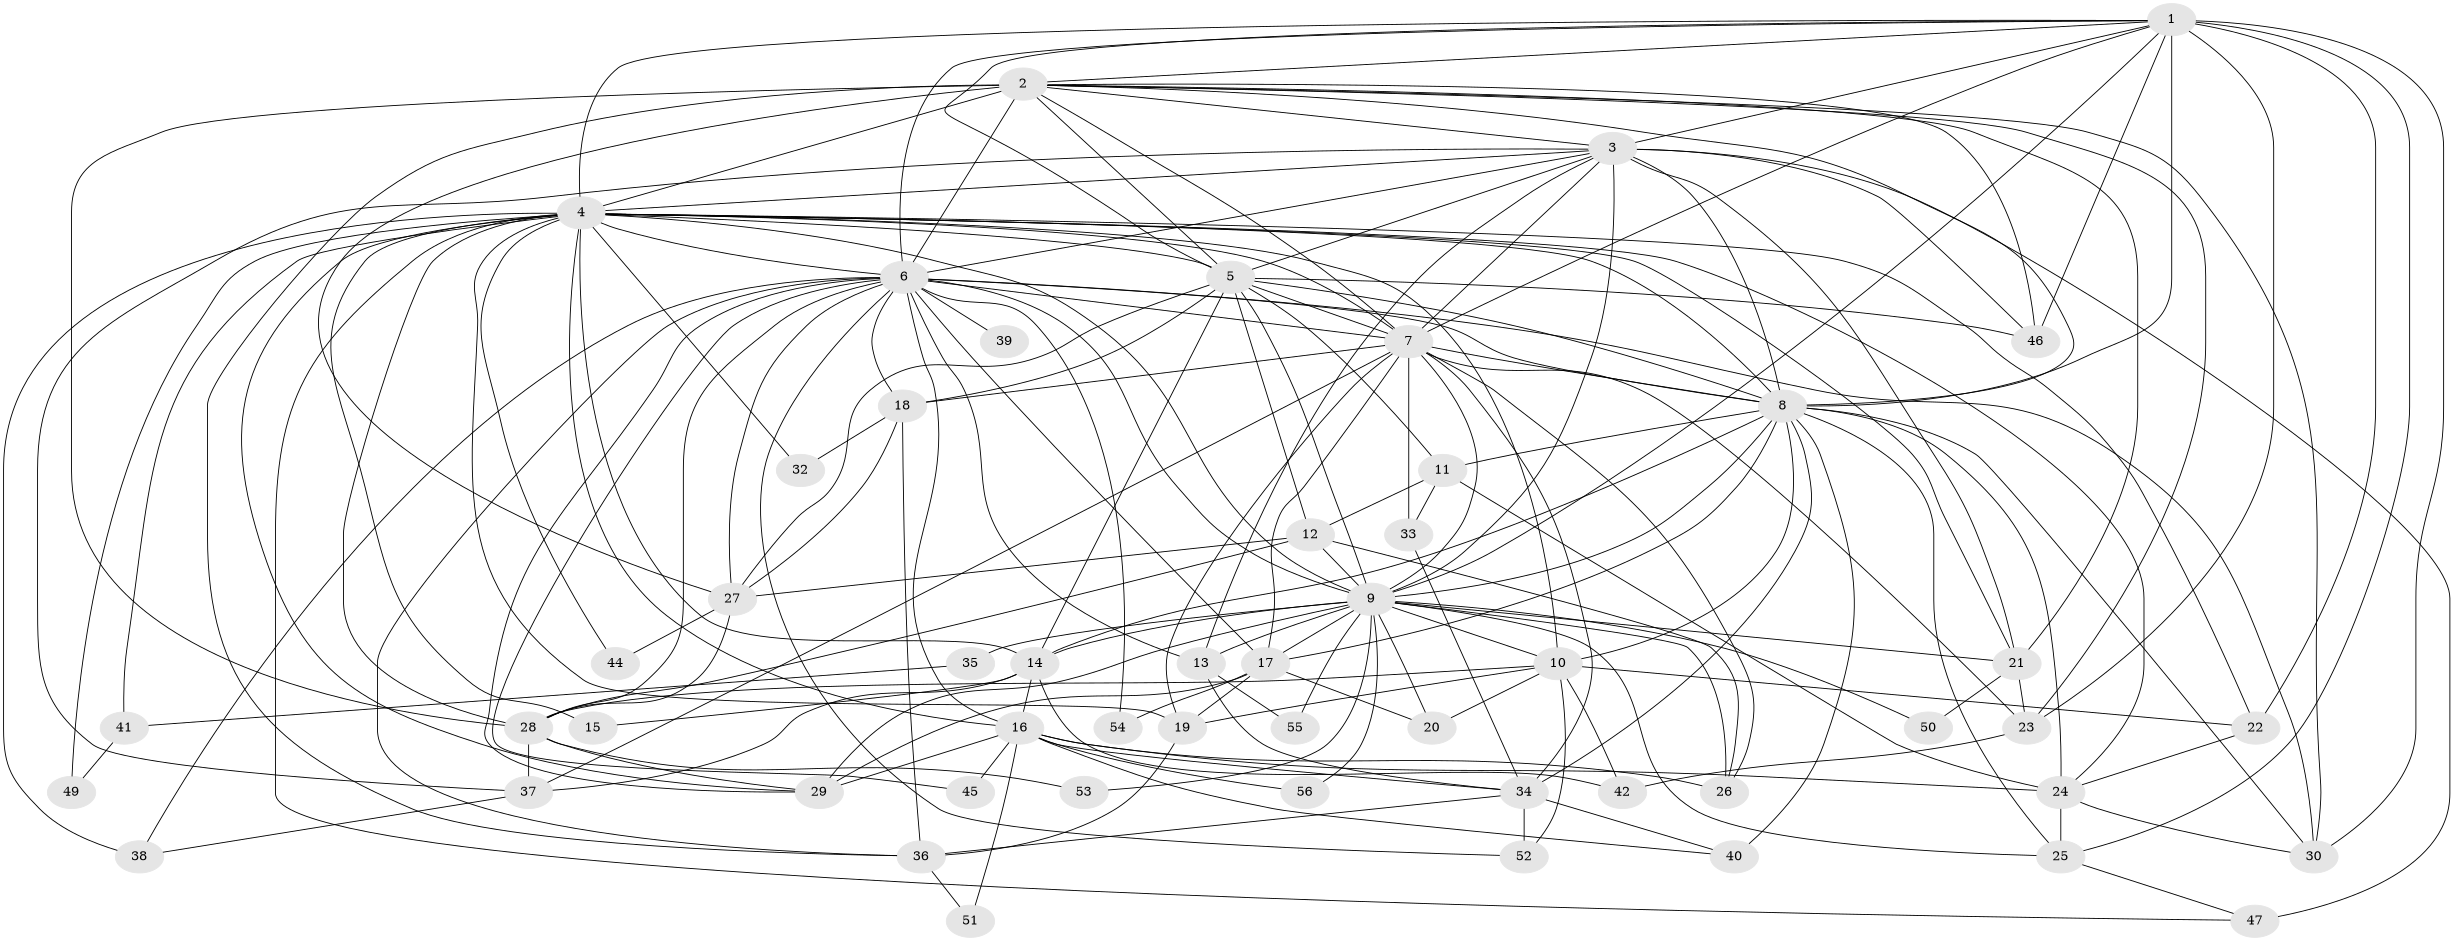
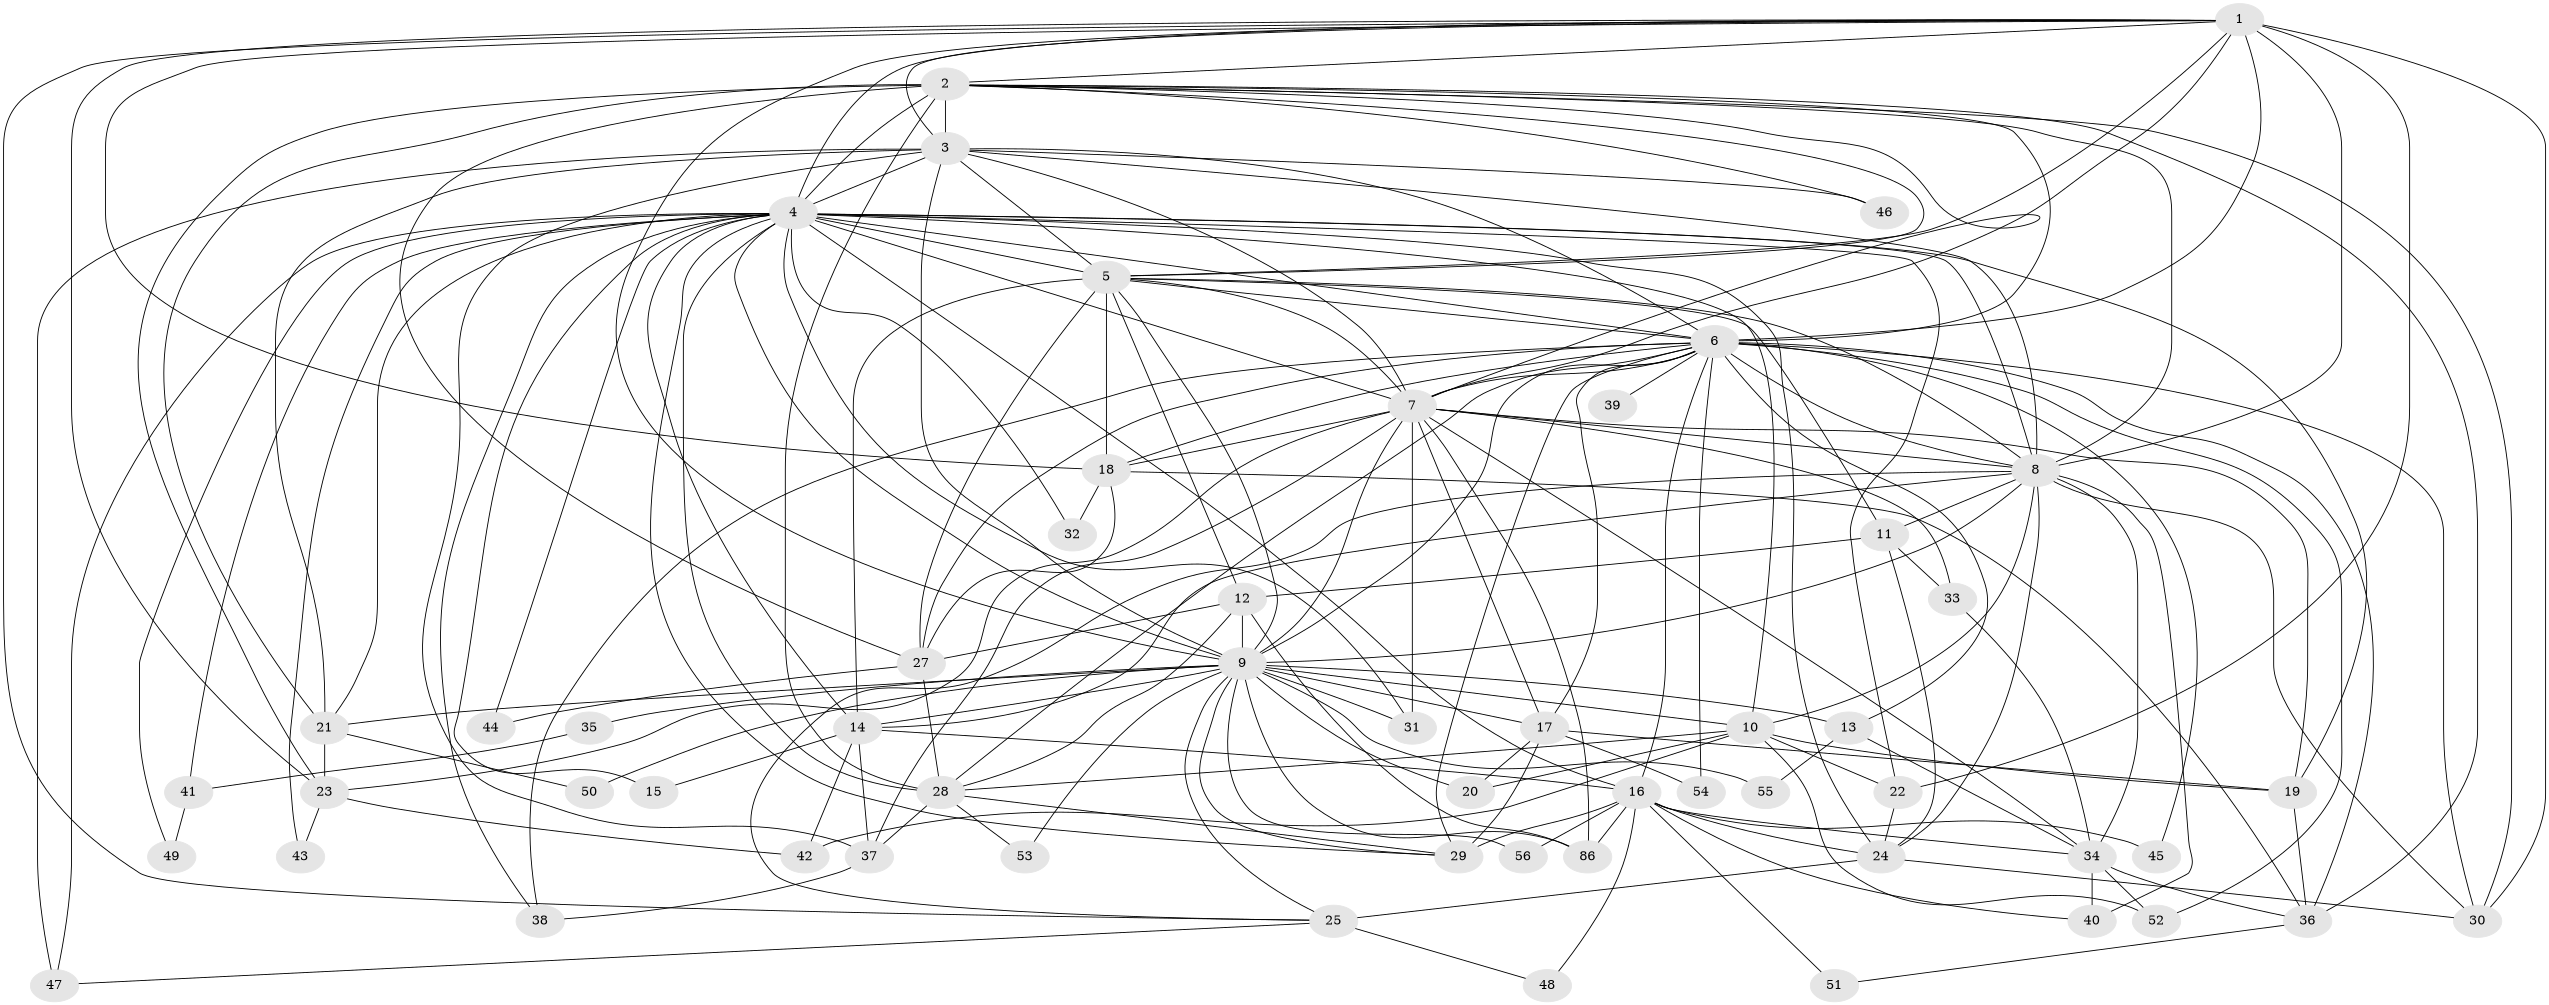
(2104, 181) -> (501, 45)
(1635, 294) -> (1410, 310)
(1323, 401) -> none
(1561, 588) -> none
none -> (1412, 728)
(1724, 792) -> (1588, 857)
none -> (301, 857)
none -> (1547, 986)
